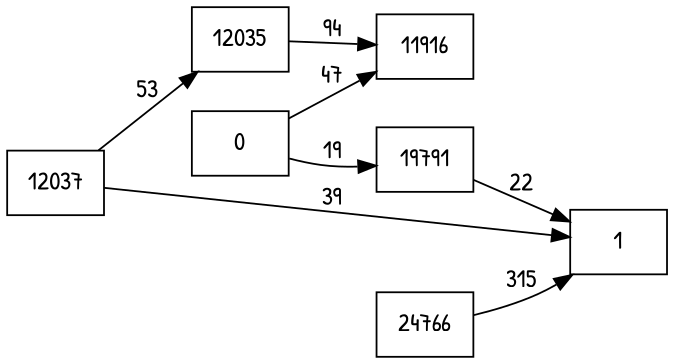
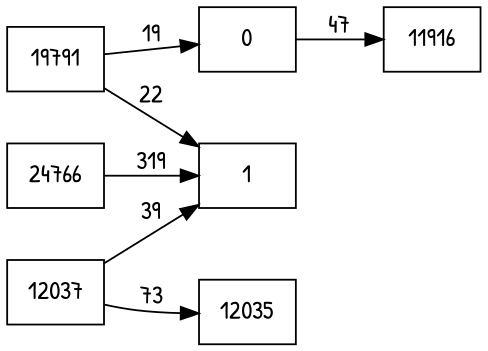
(323, 43) -> none
(148, 91) -> (152, 297)
(323, 165) -> (142, 50)
(522, 281) -> (152, 162)
